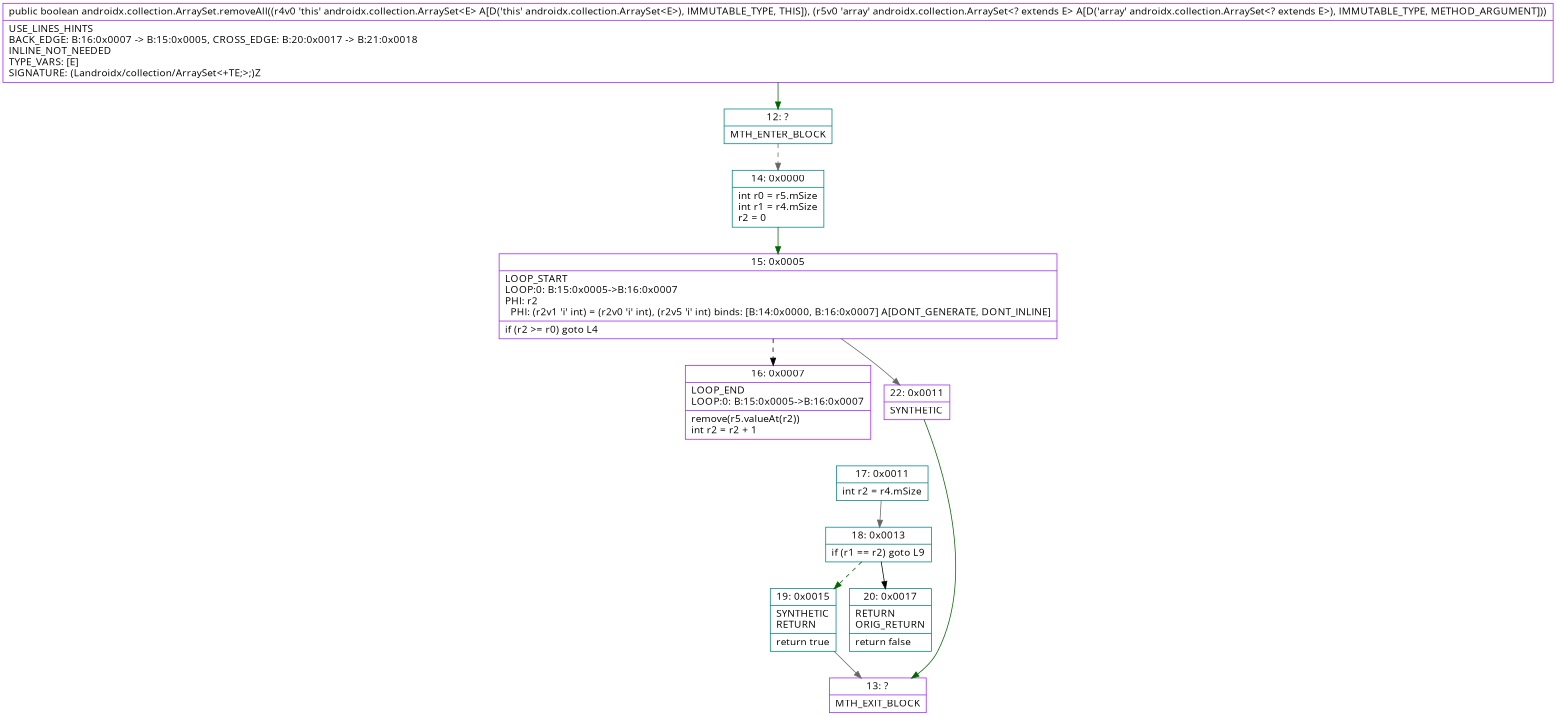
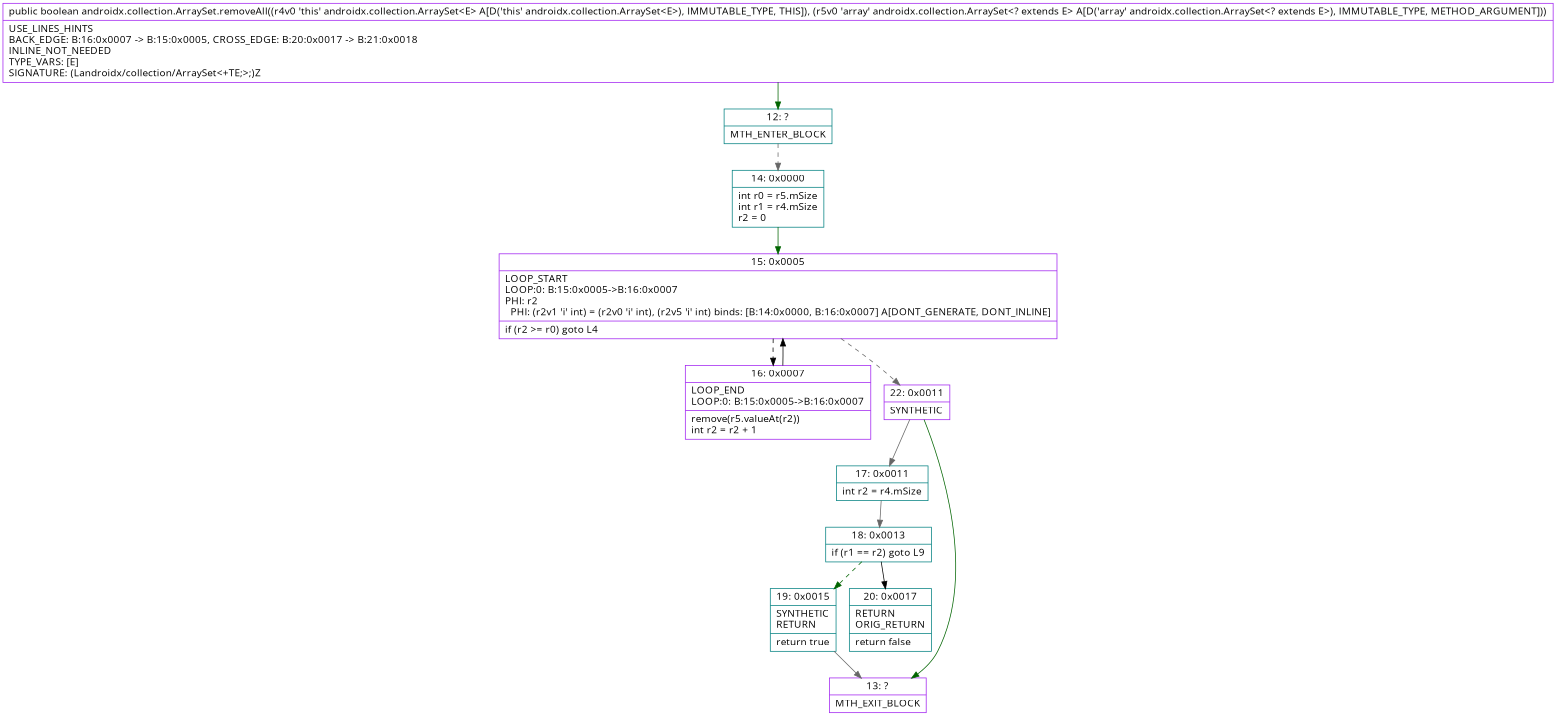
none -> (783, 356)
(868, 358) -> (868, 358)
none -> (901, 439)
